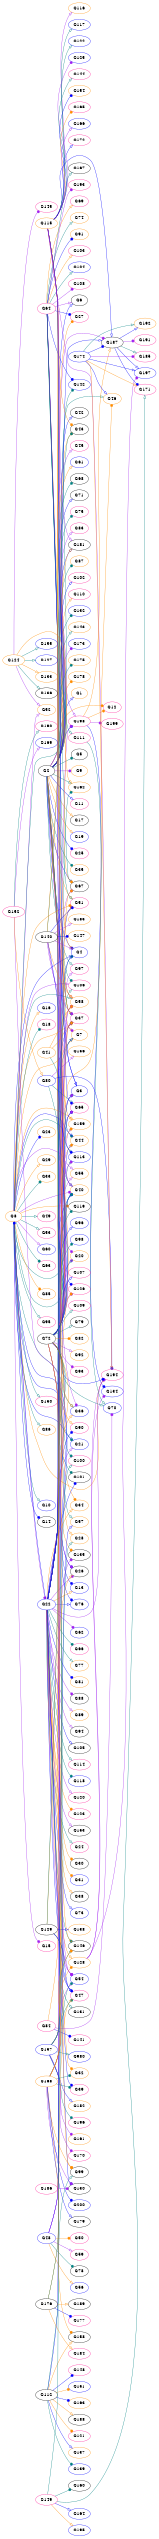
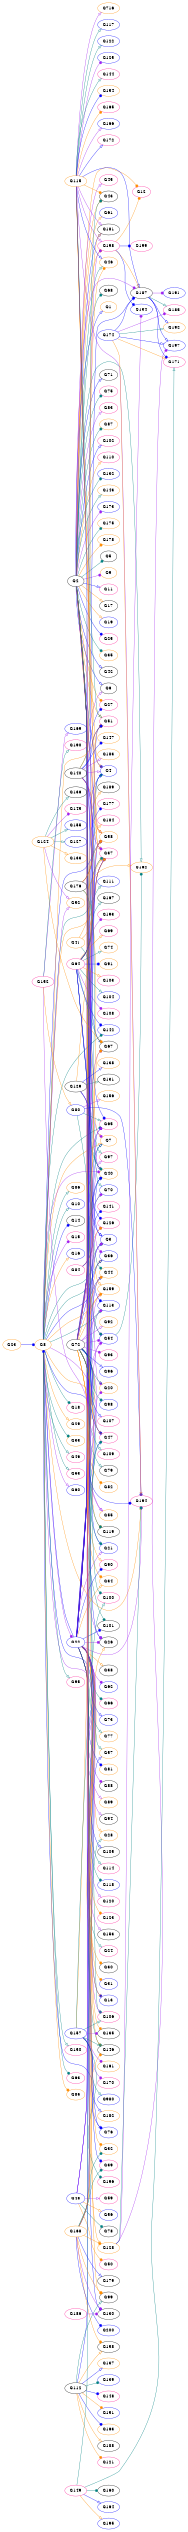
(79, 8) -> (109, 8)
(145, 340) -> (174, 293)
(96, 376) -> (84, 223)
(95, 723) -> (124, 246)
(79, 738) -> (109, 882)
(62, 748) -> (81, 413)
(96, 1072) -> (87, 1077)
(22, 1175) -> (27, 1345)
(60, 1196) -> (139, 1107)
(59, 1303) -> (89, 1239)
(63, 1373) -> (87, 1300)
(96, 1670) -> (130, 1877)
